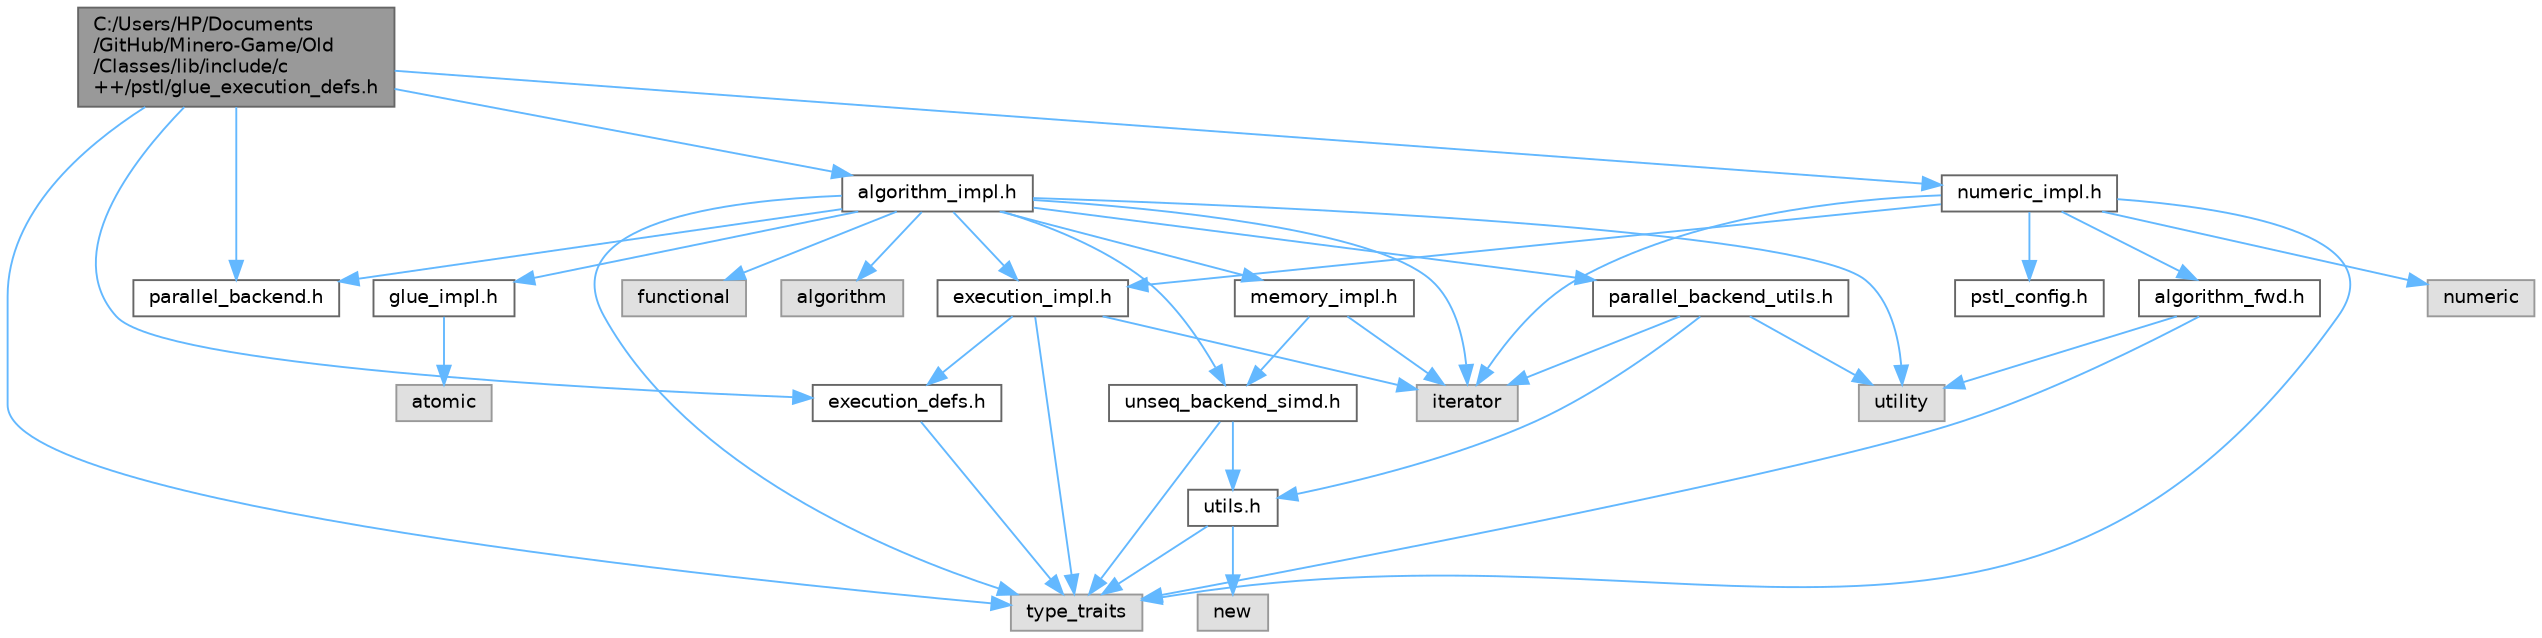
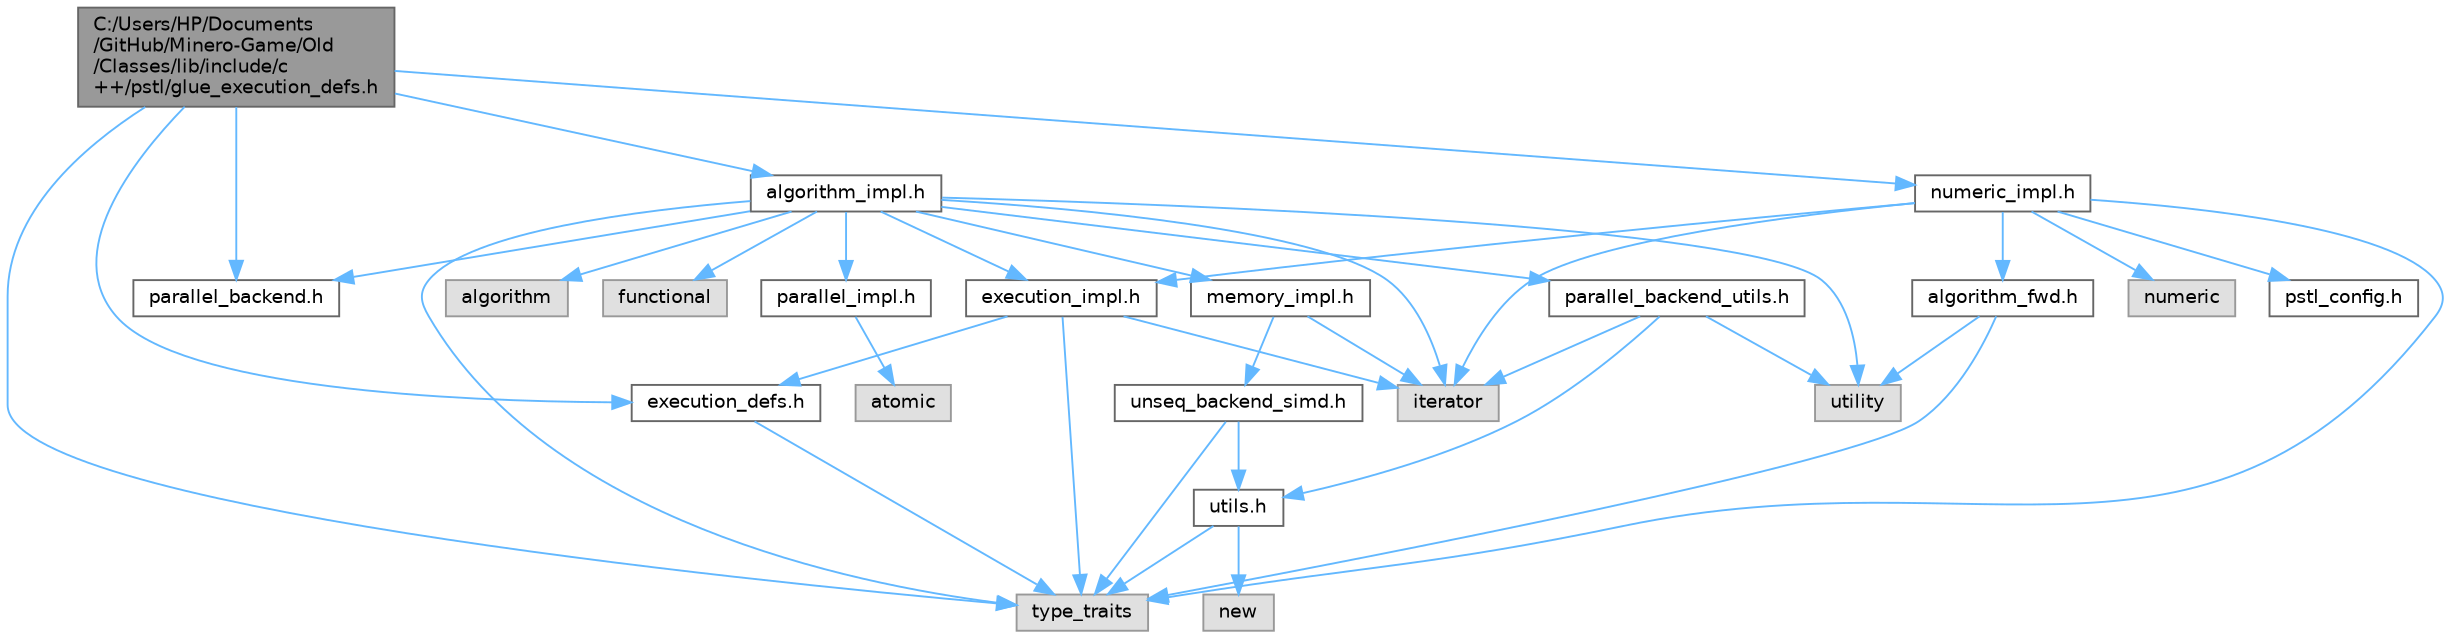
(1126, 267) -> none
(444, 298) -> (846, 298)
